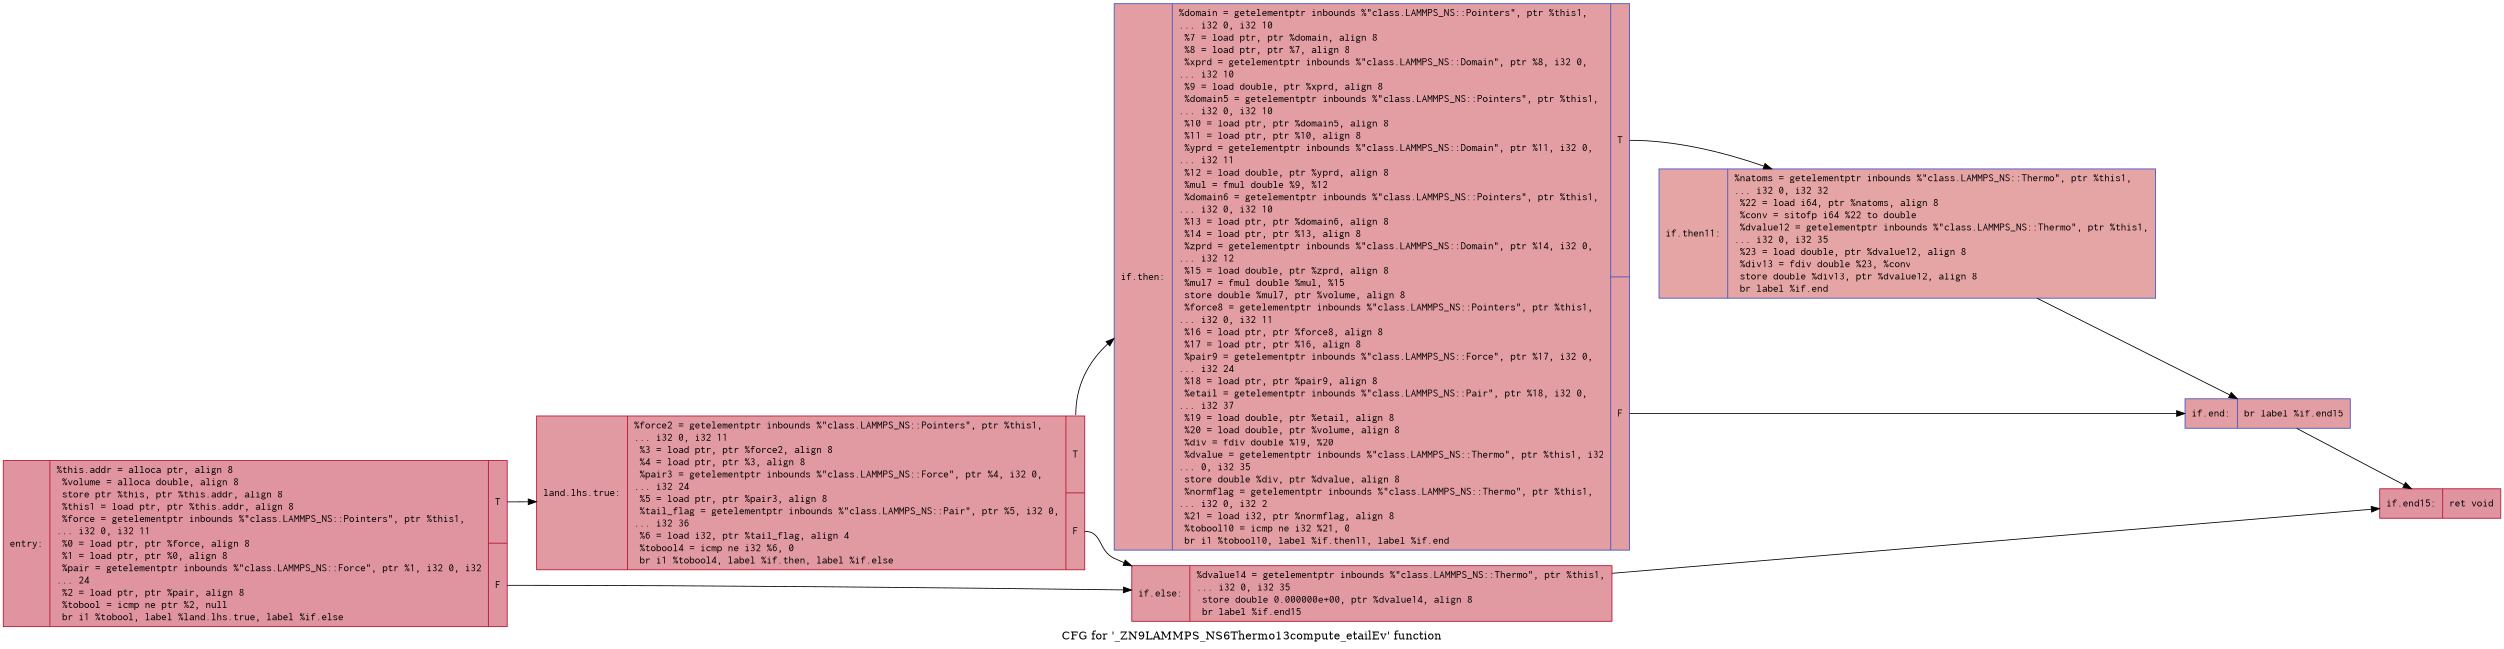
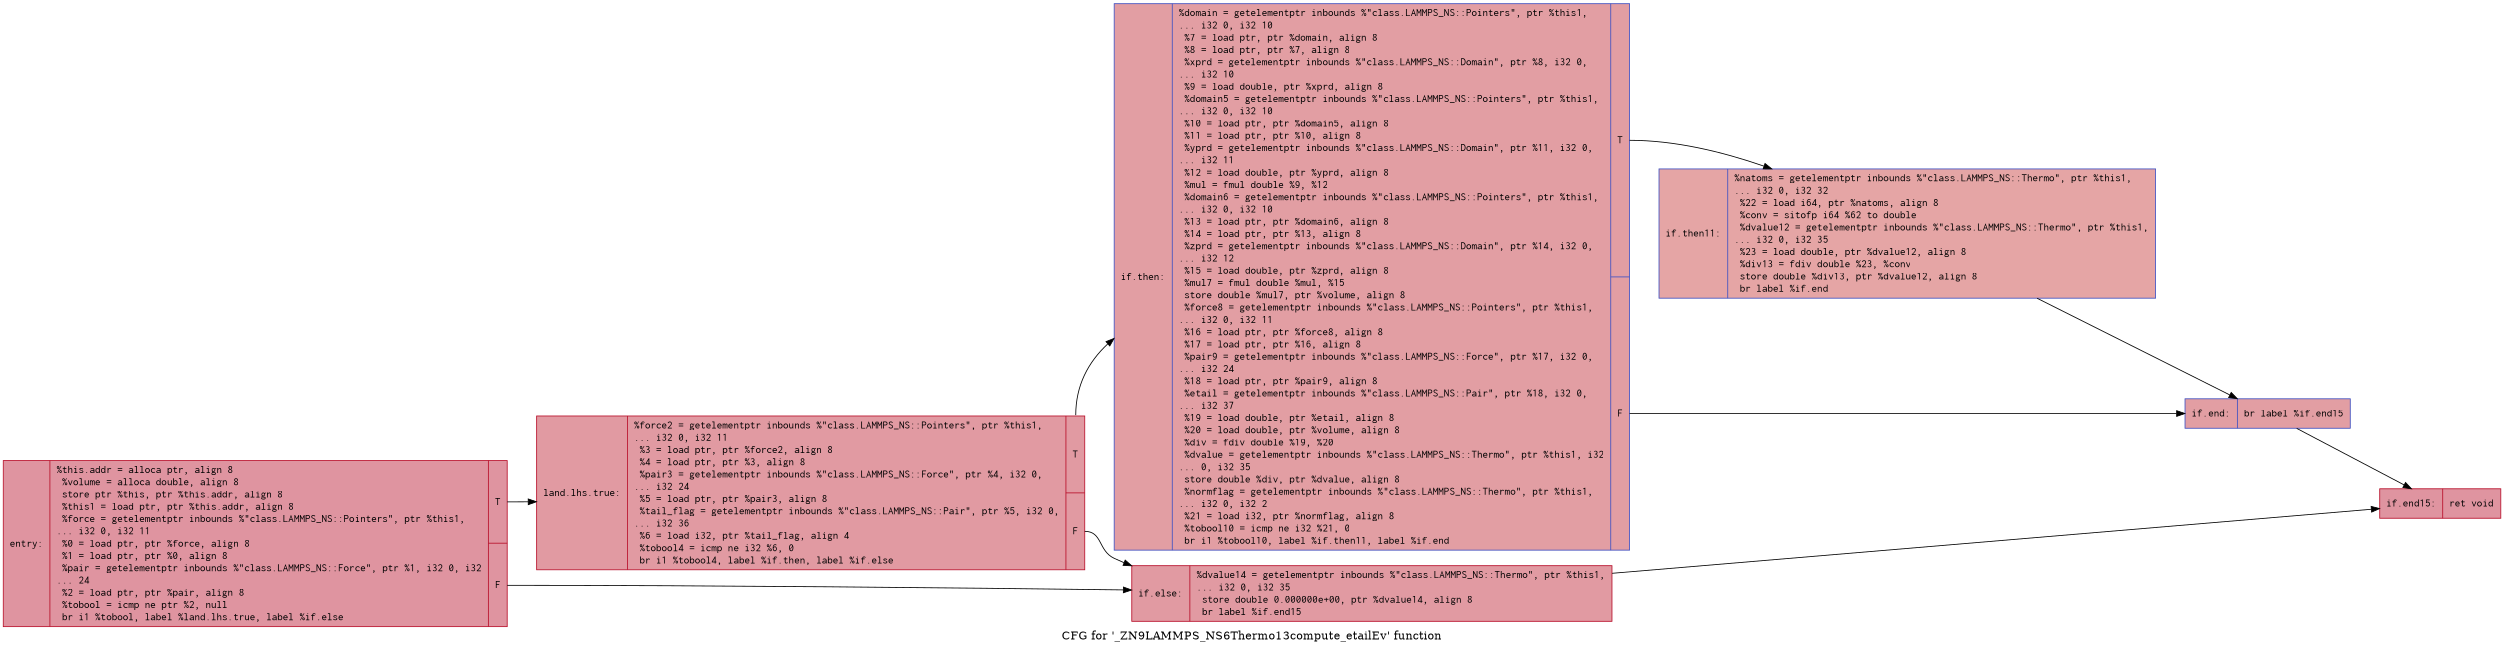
(1825, 215) -> (1825, 215)
